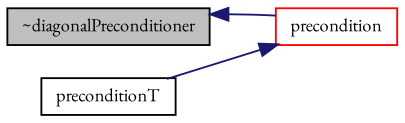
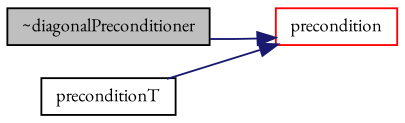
(252, 15) -> (234, 39)
